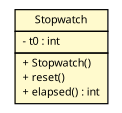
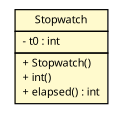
(44, 78) -> (37, 78)
